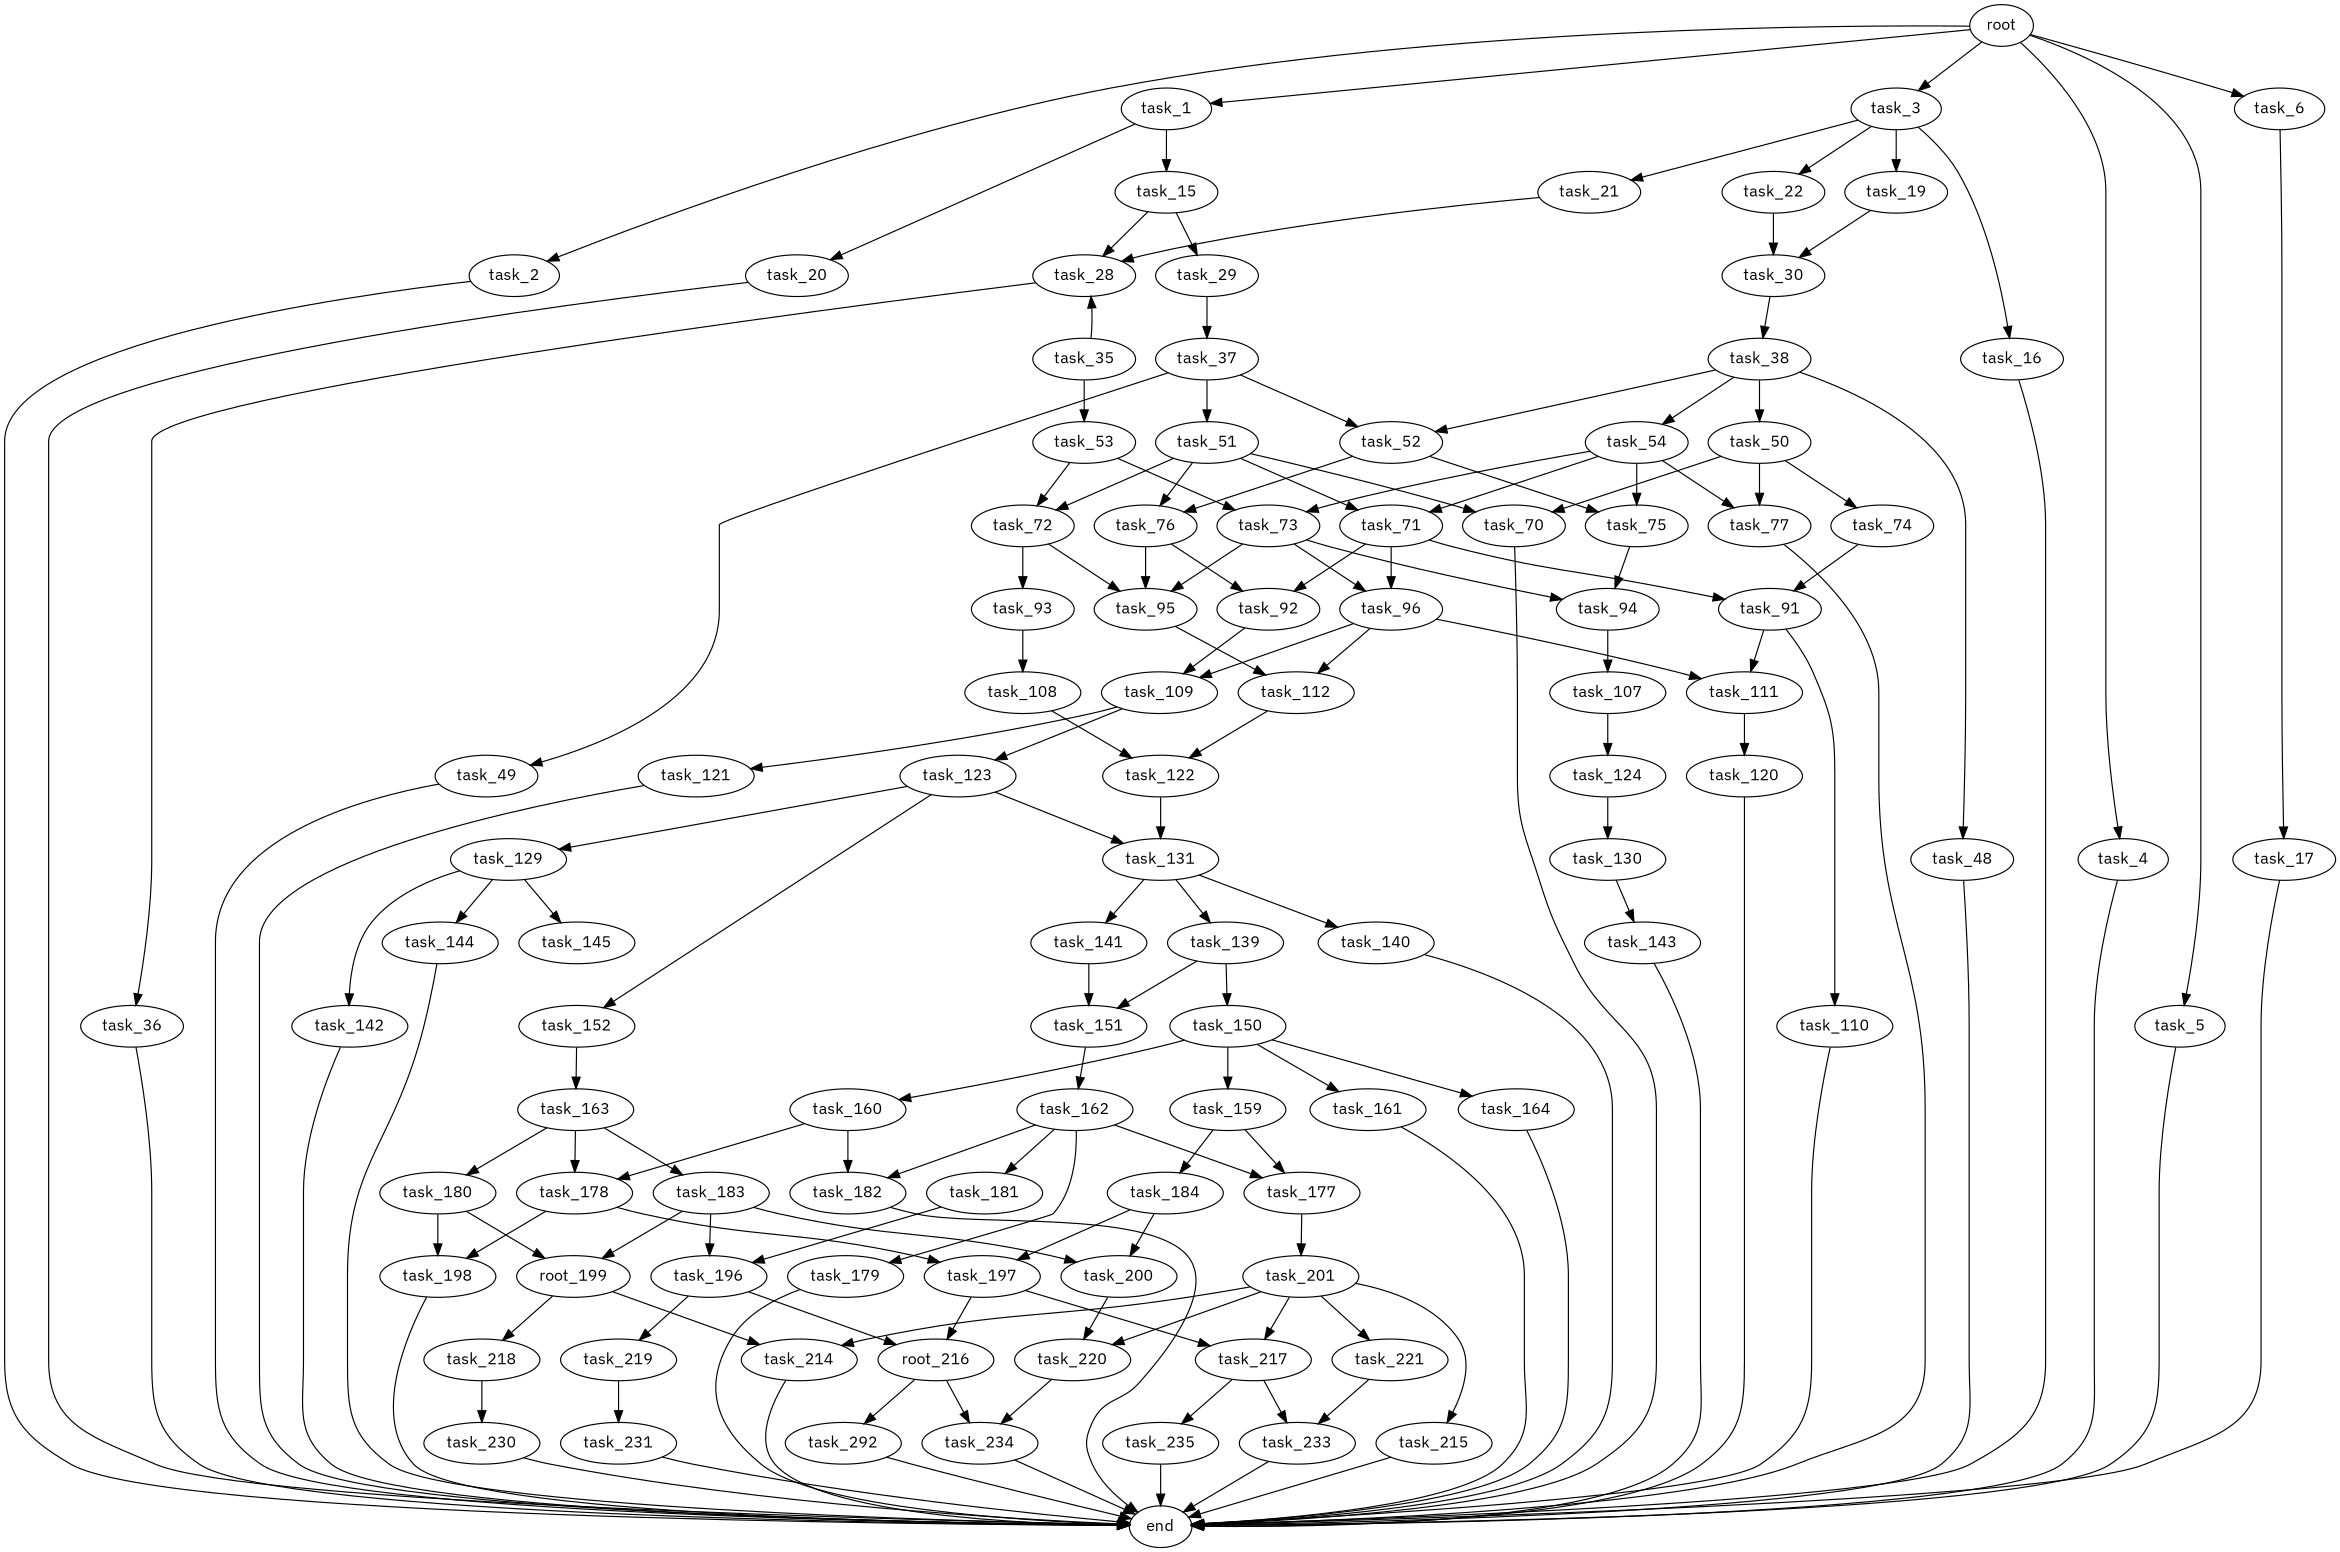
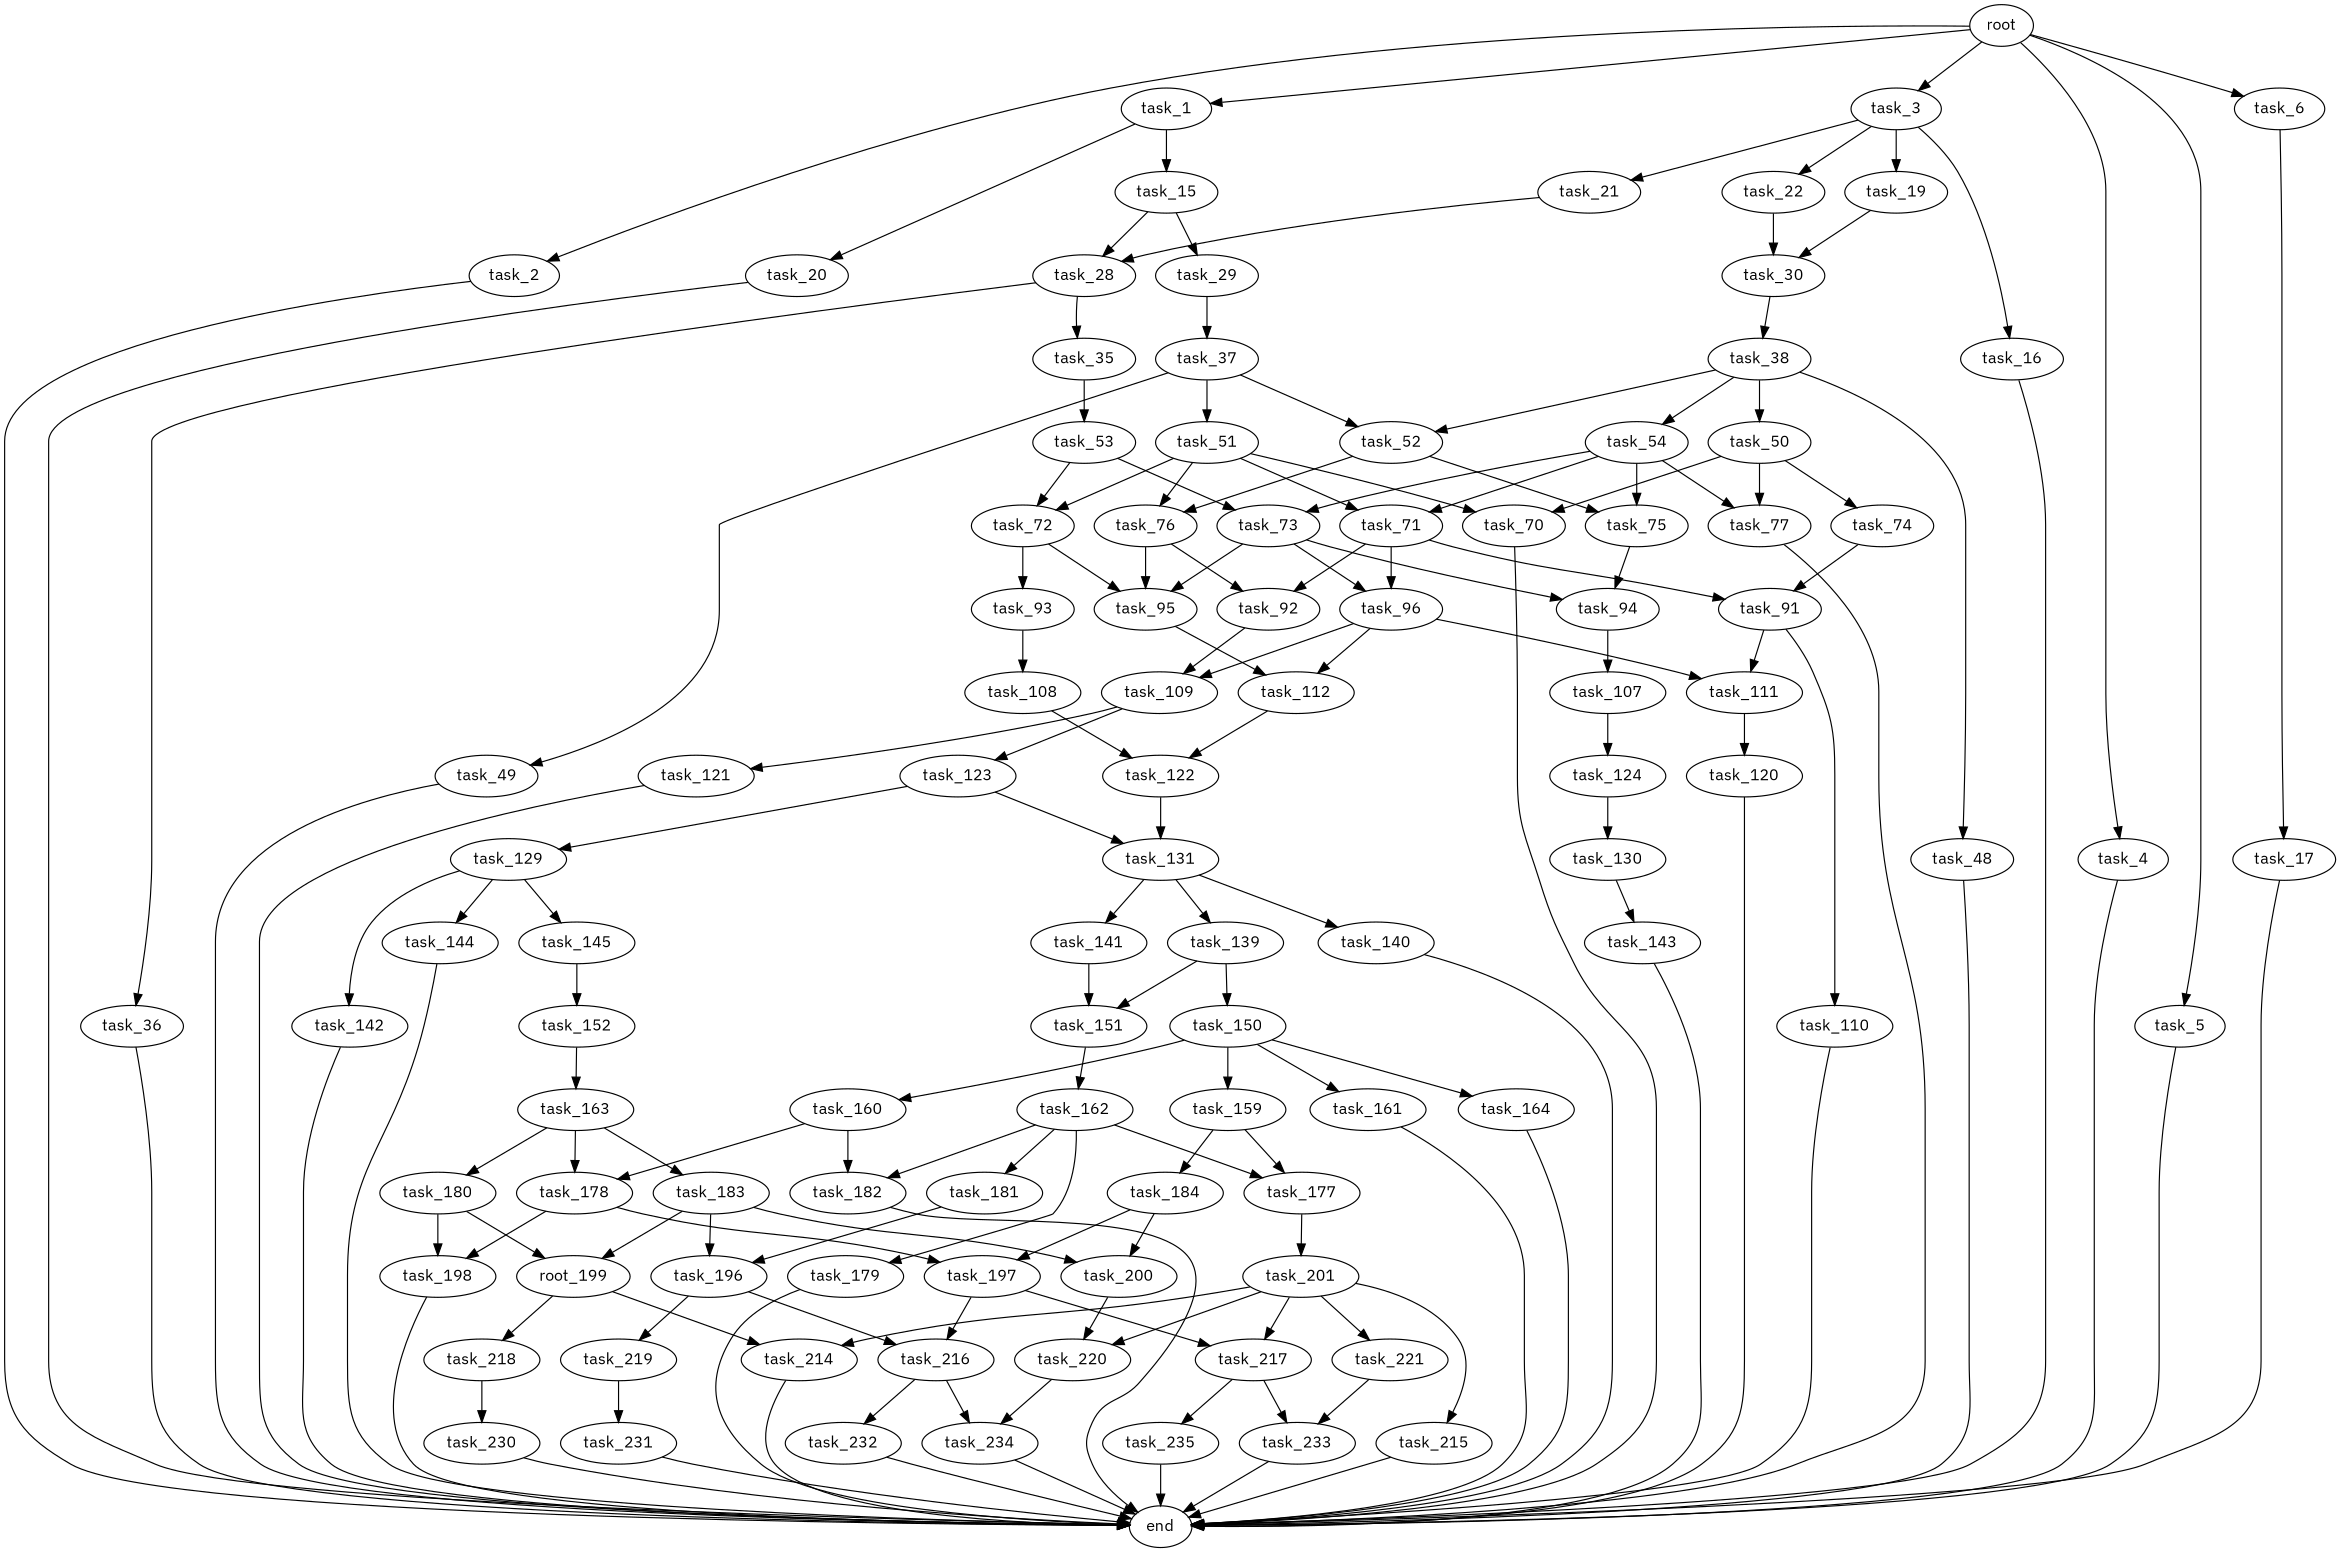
(1092, 323) -> (1076, 311)
(772, 898) -> (577, 979)
(936, 1360) -> (936, 1360)
(843, 1443) -> (843, 1443)
